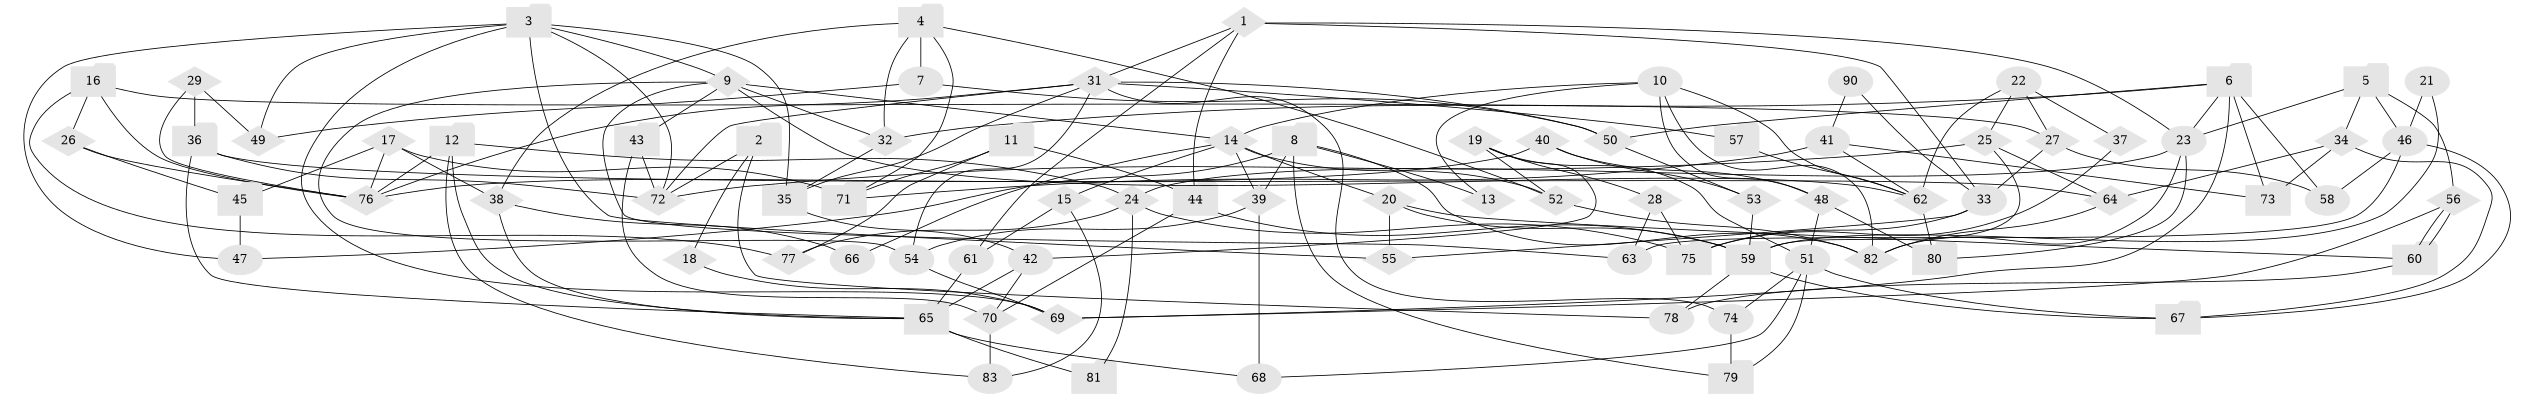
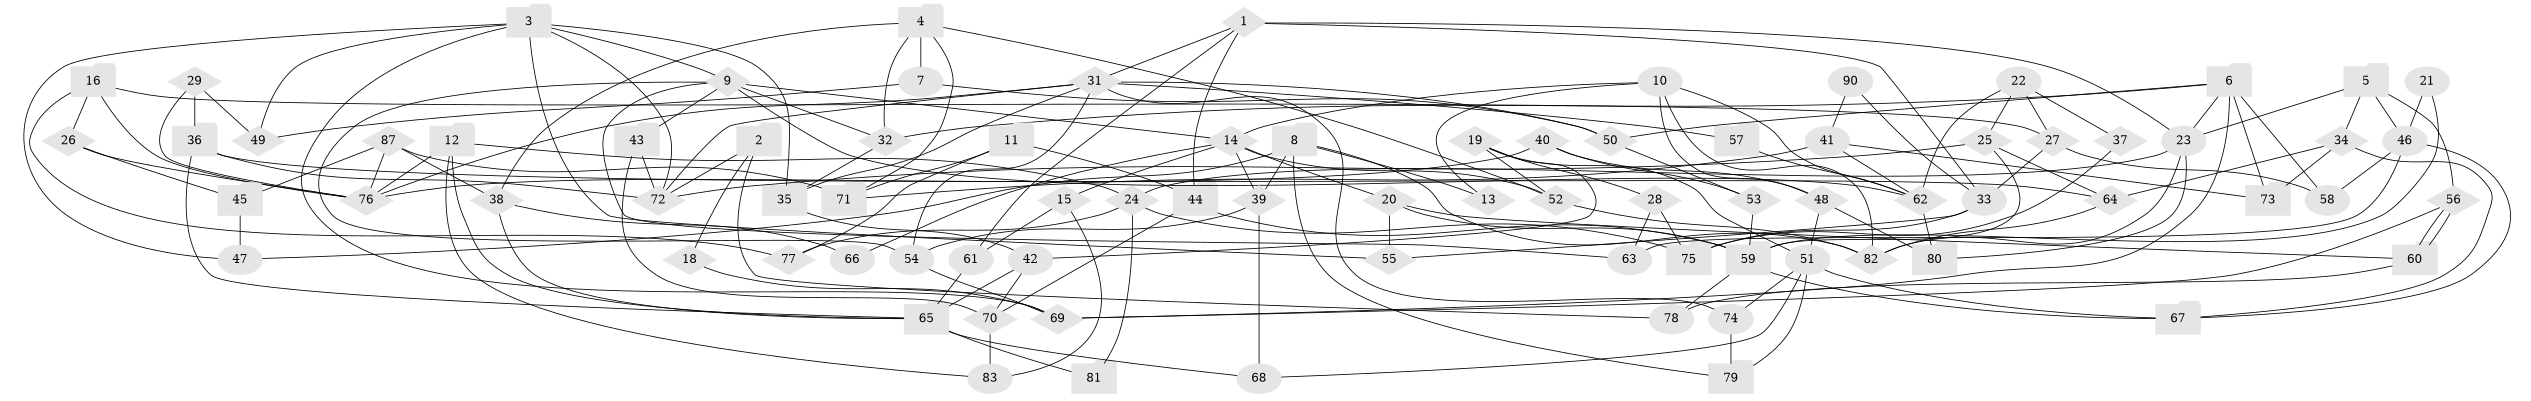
(389, 141) -> (389, 141)
